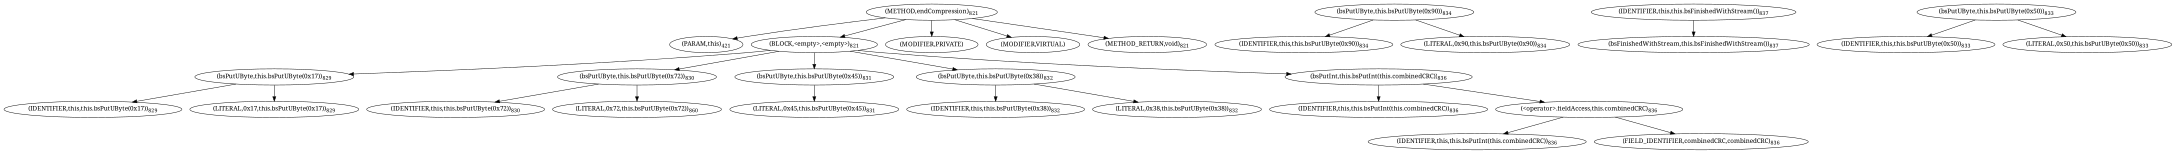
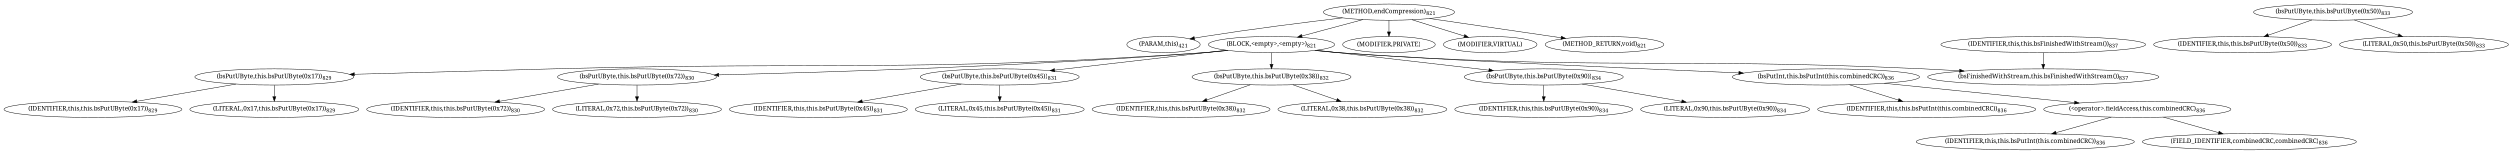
none -> (1403, 60)
none -> (1637, 63)
(694, 109) -> (694, 109)
none -> (818, 109)
